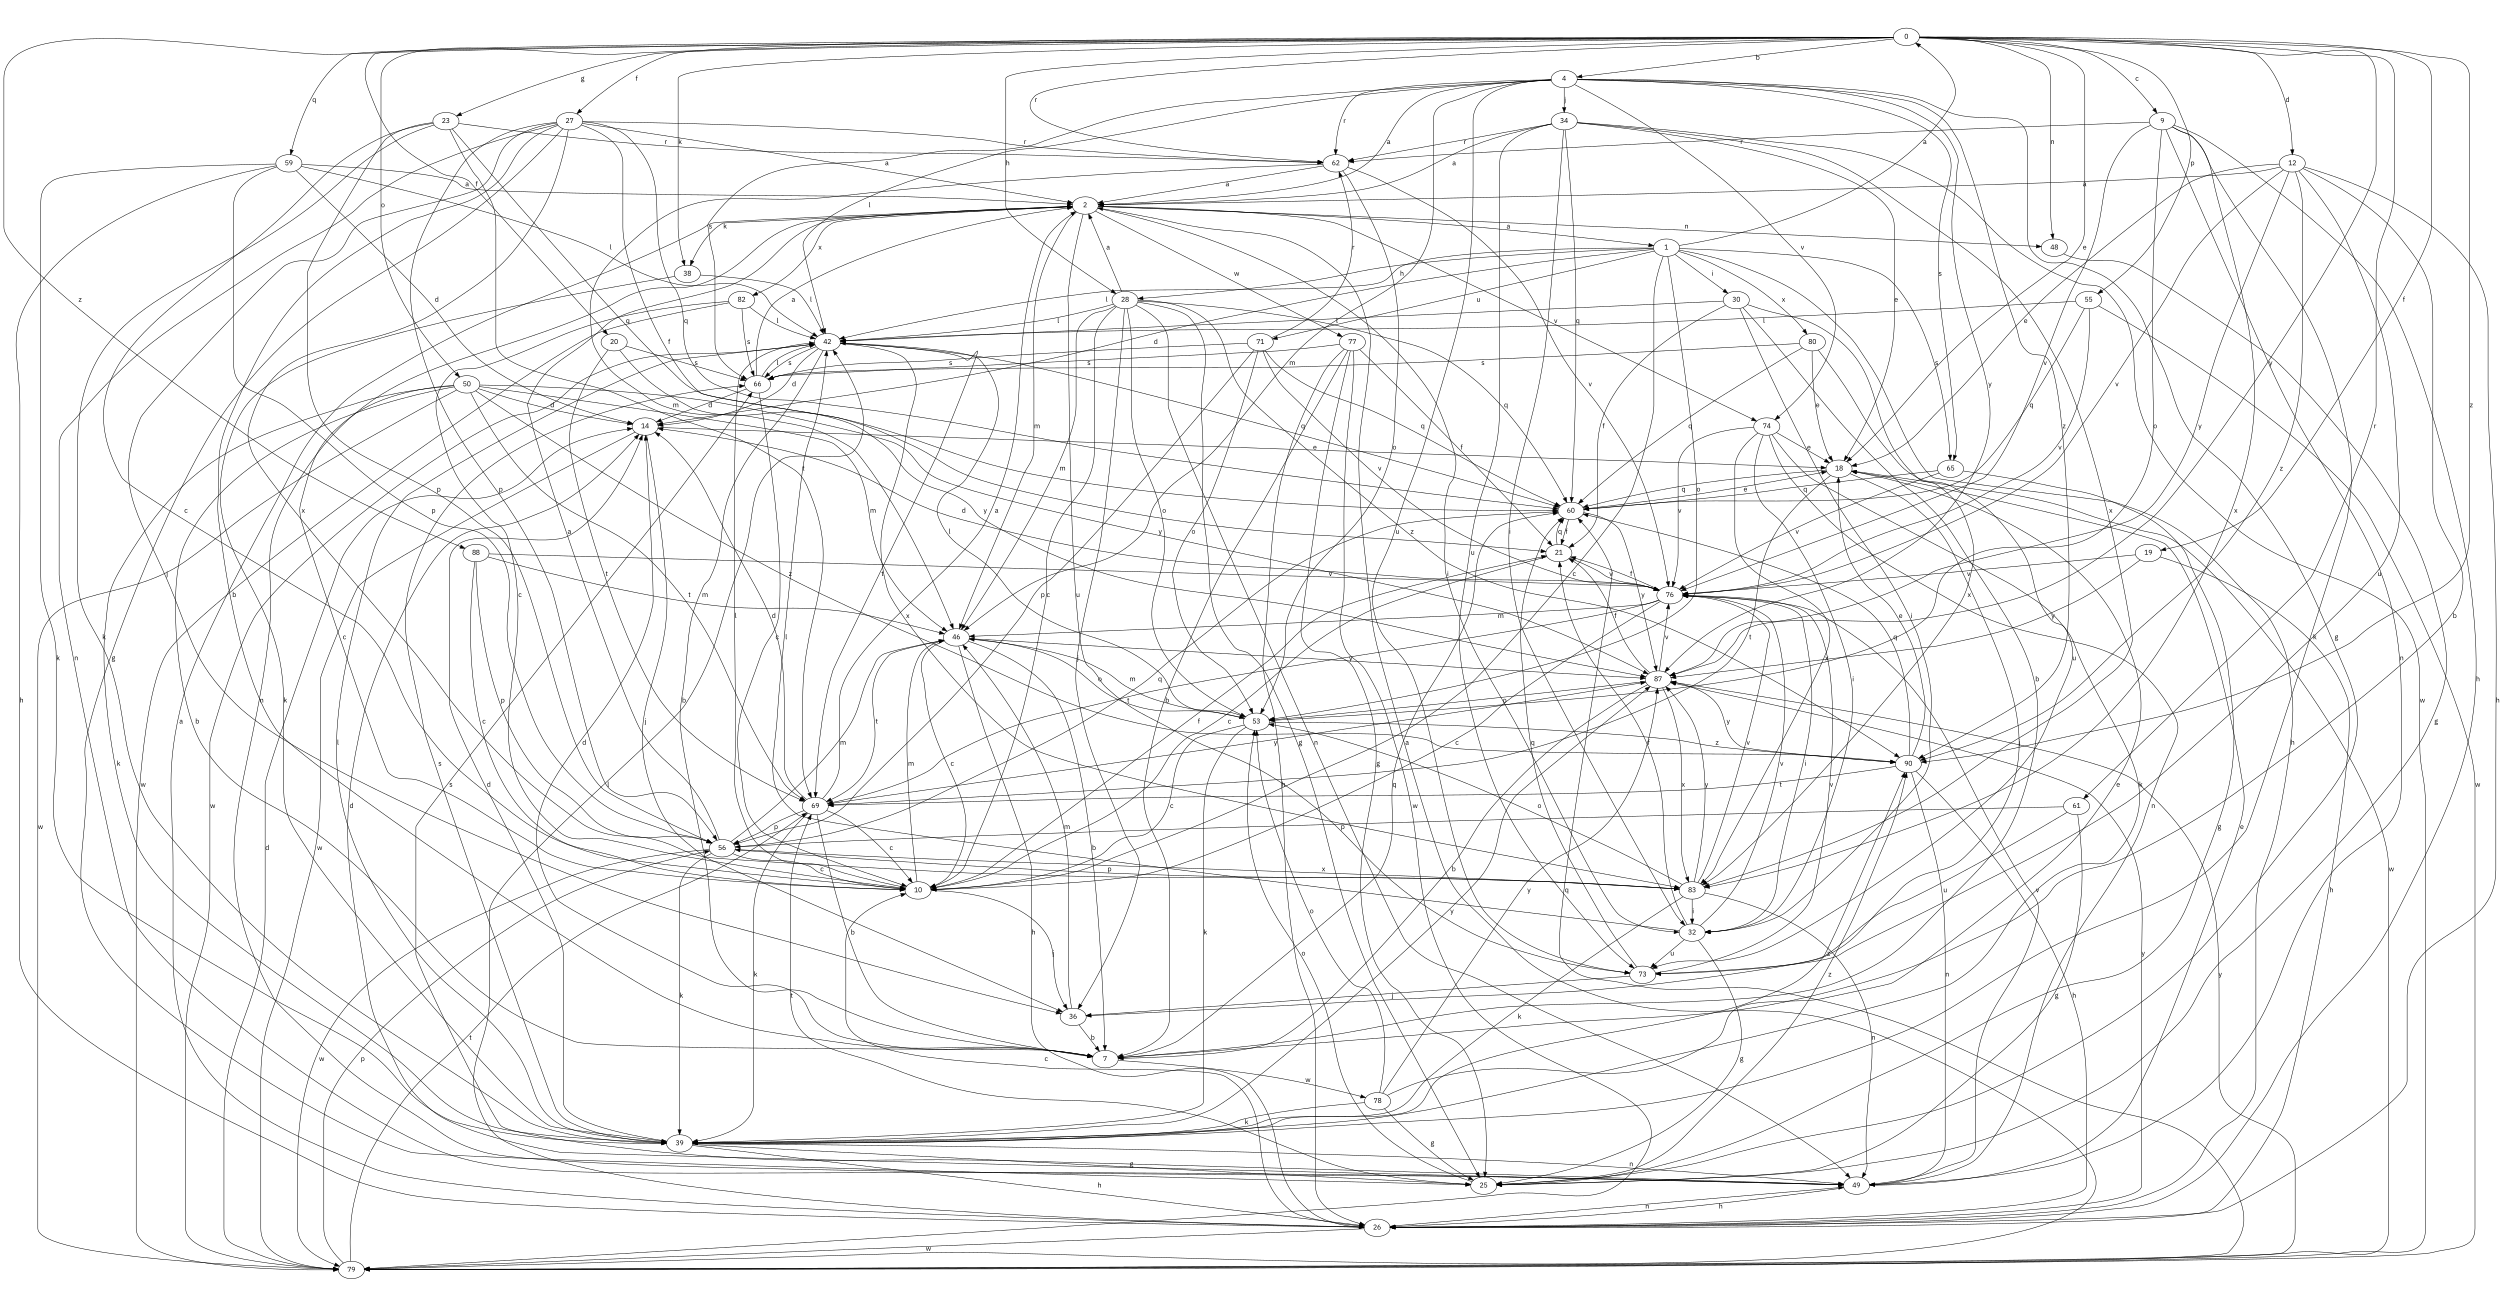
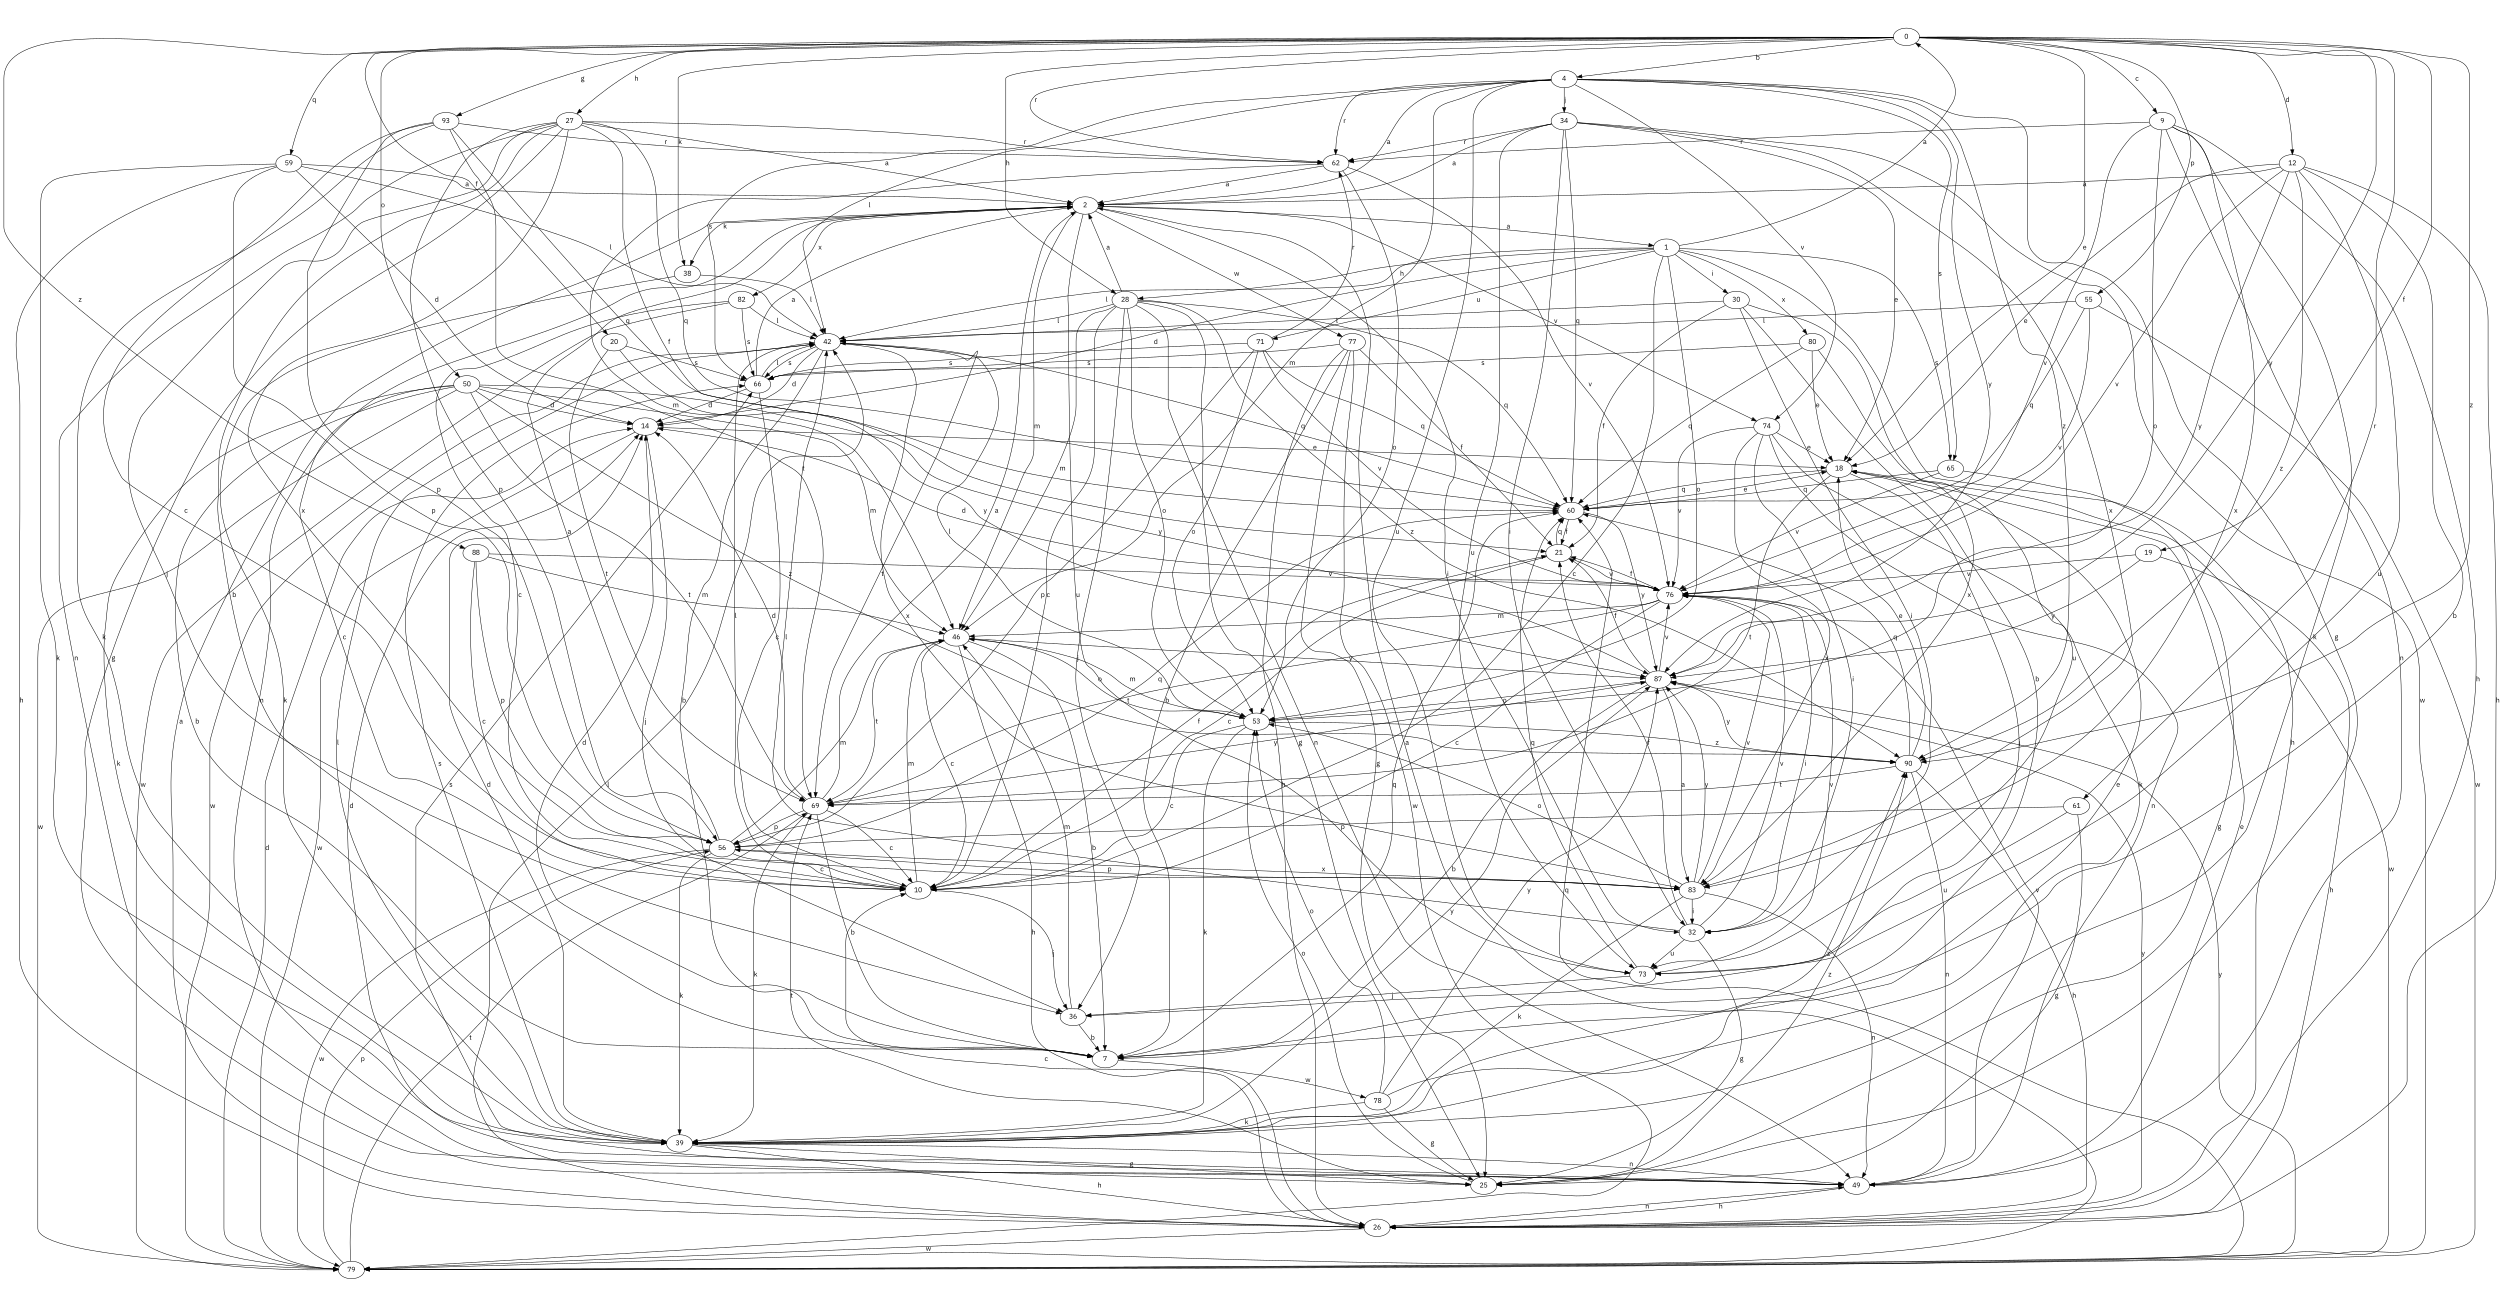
(637, 79) -> (637, 79)
(446, 121) -> (446, 121)
(2054, 248) -> none
(1683, 785) -> (1683, 785)
